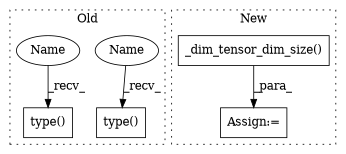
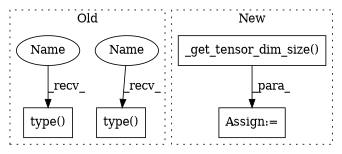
(254, 51) -> (252, 51)
